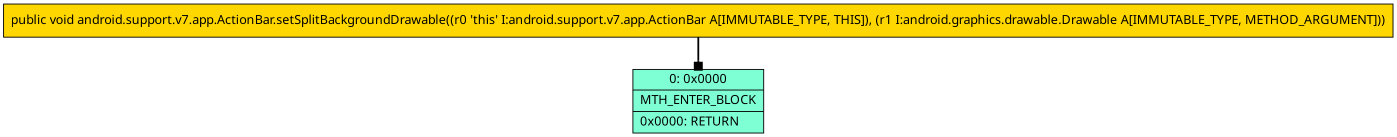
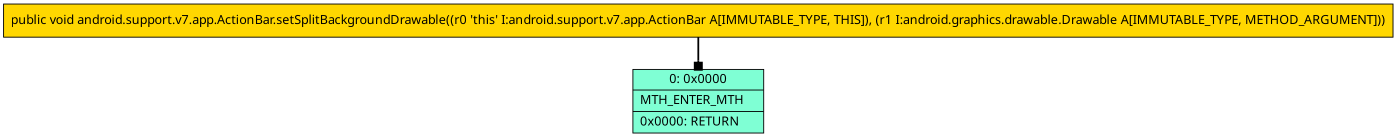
(698, 100) -> (692, 100)
